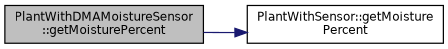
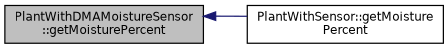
(219, 33) -> (231, 16)
